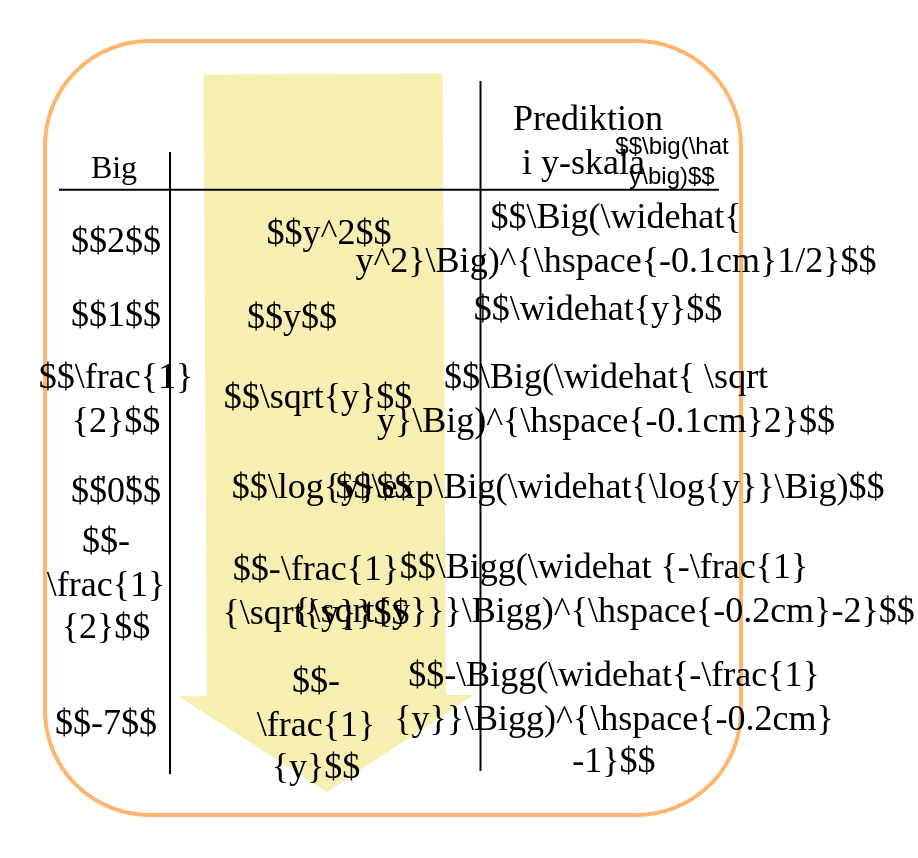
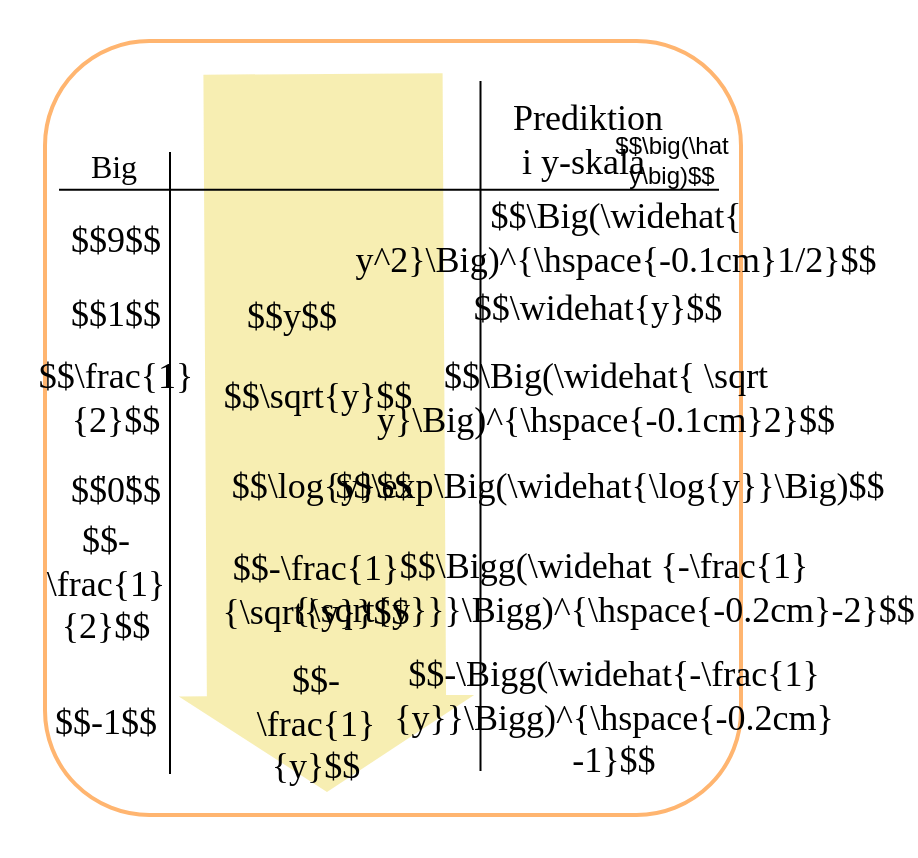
(330, 233) -> none
(117, 241) -> (117, 241)
(107, 723) -> (107, 723)
